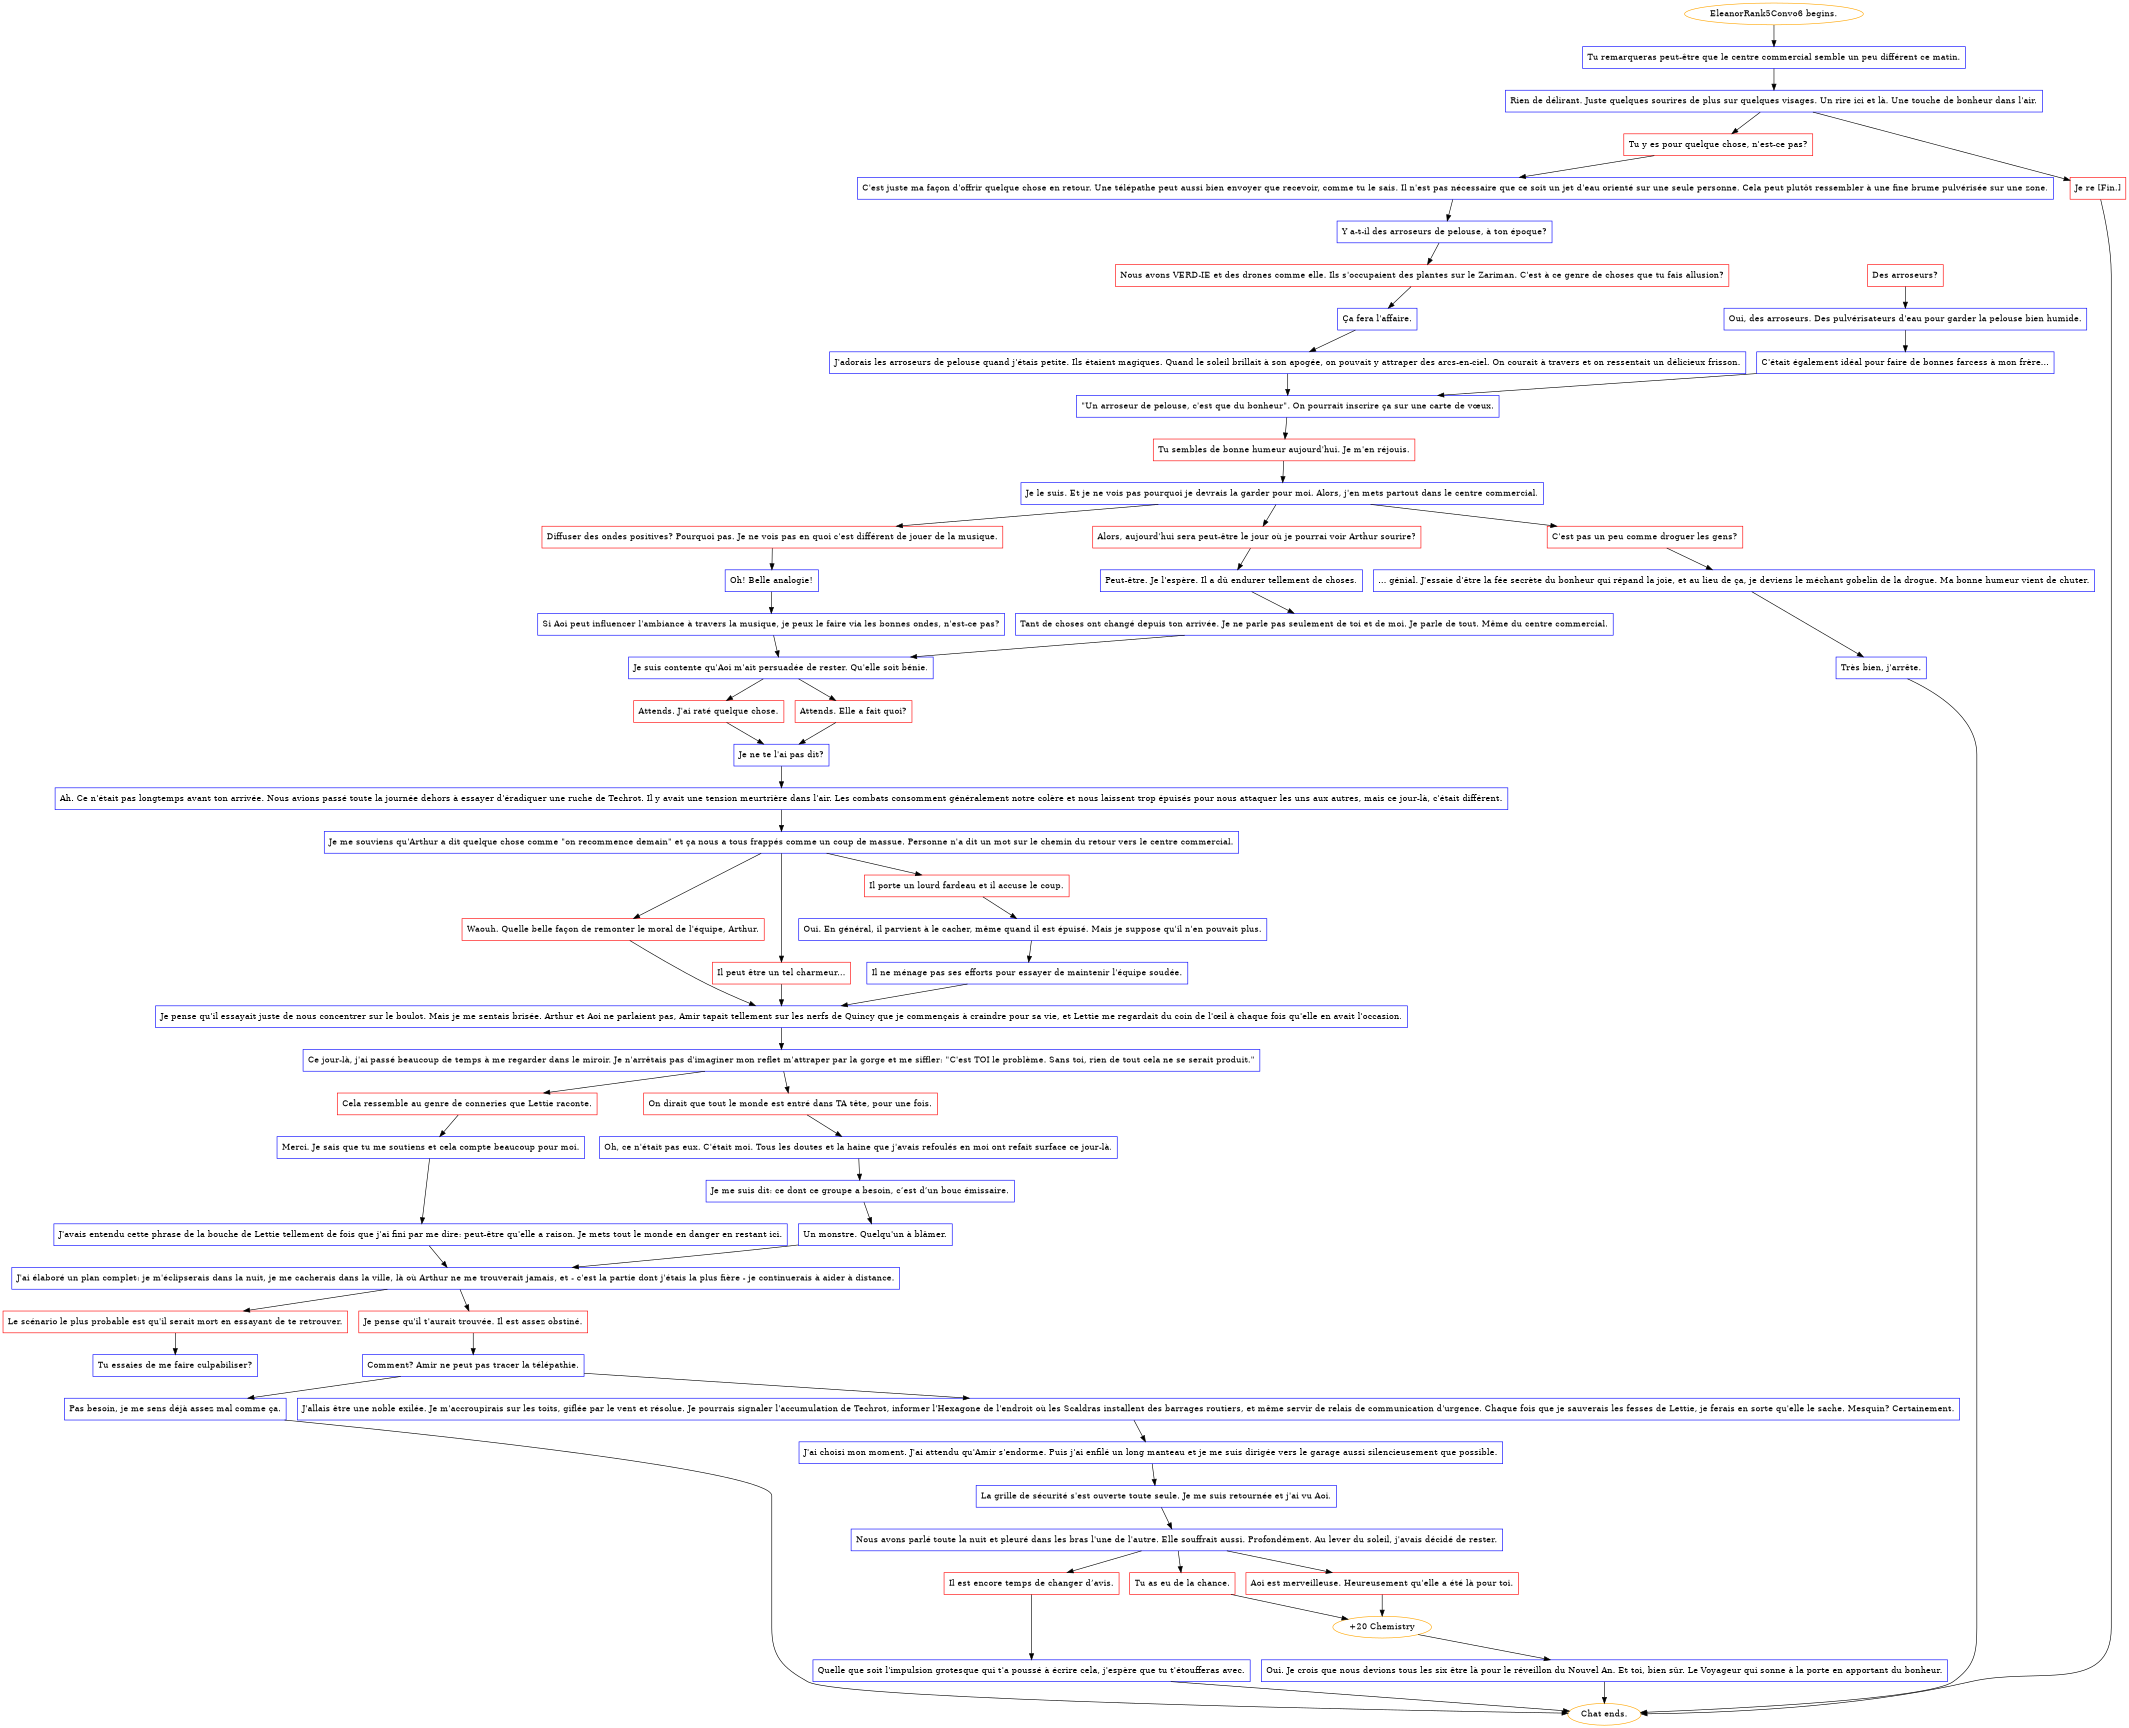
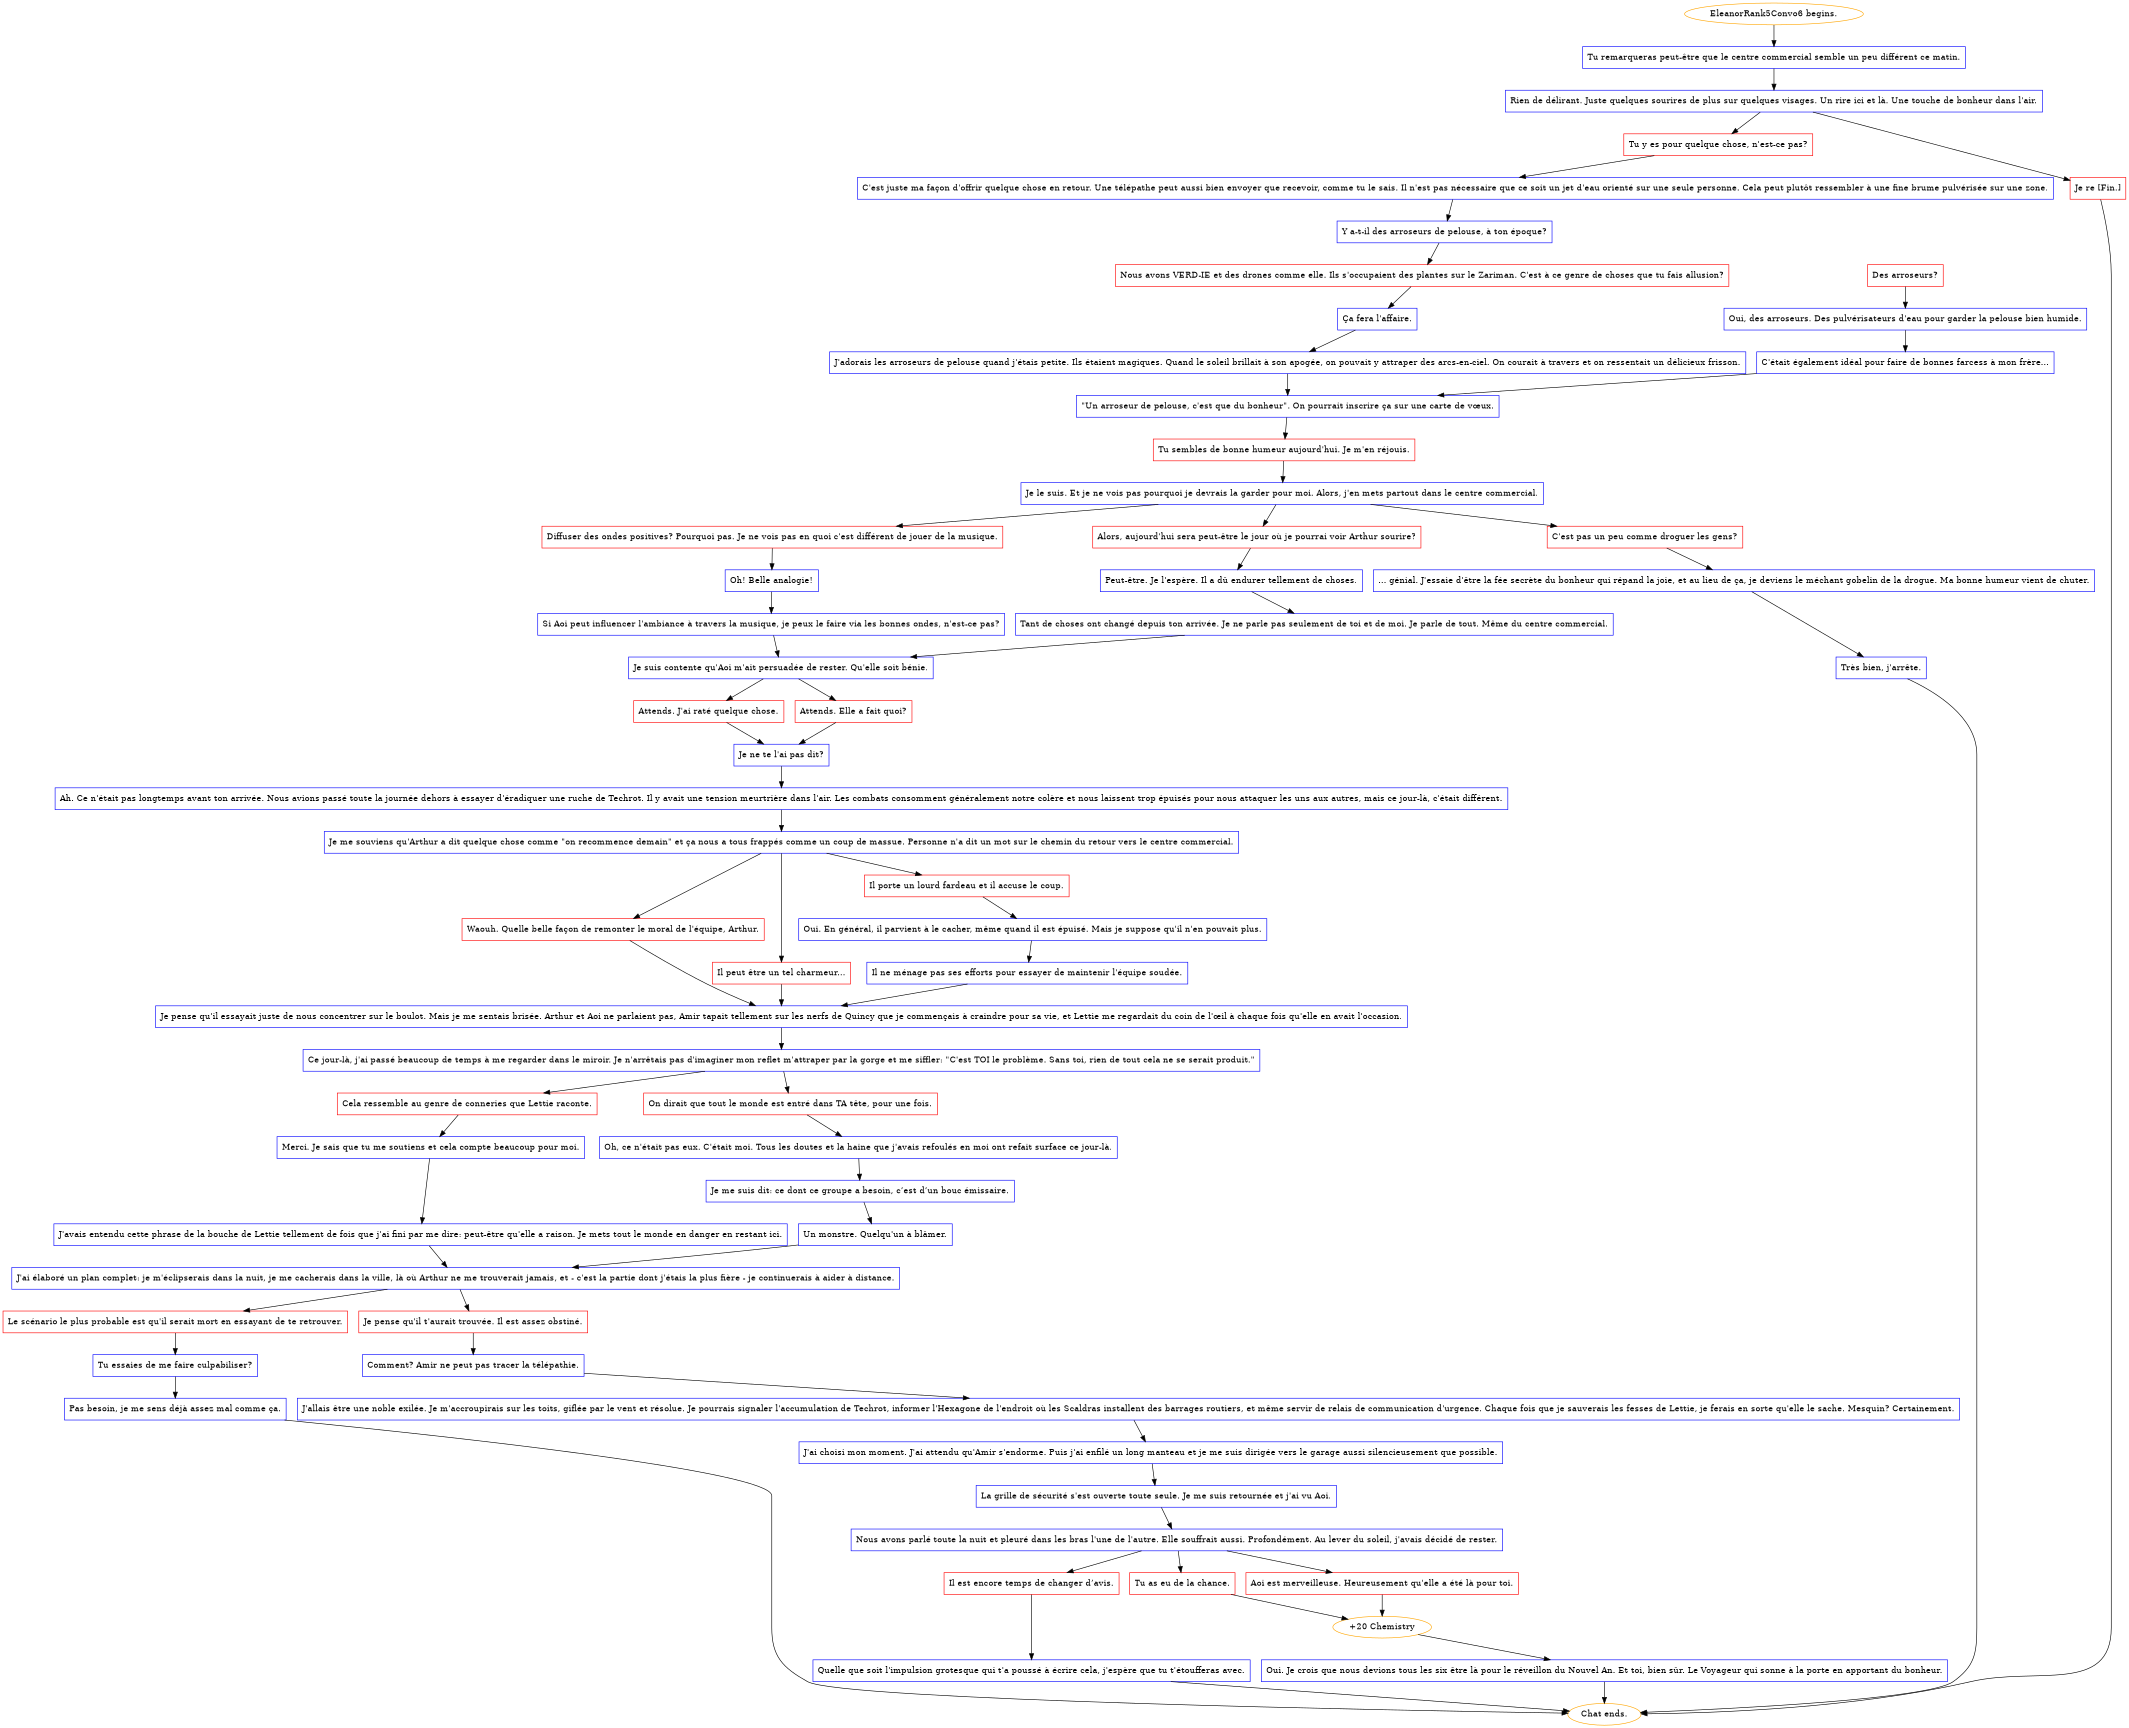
(327, 1387) -> (175, 1384)
